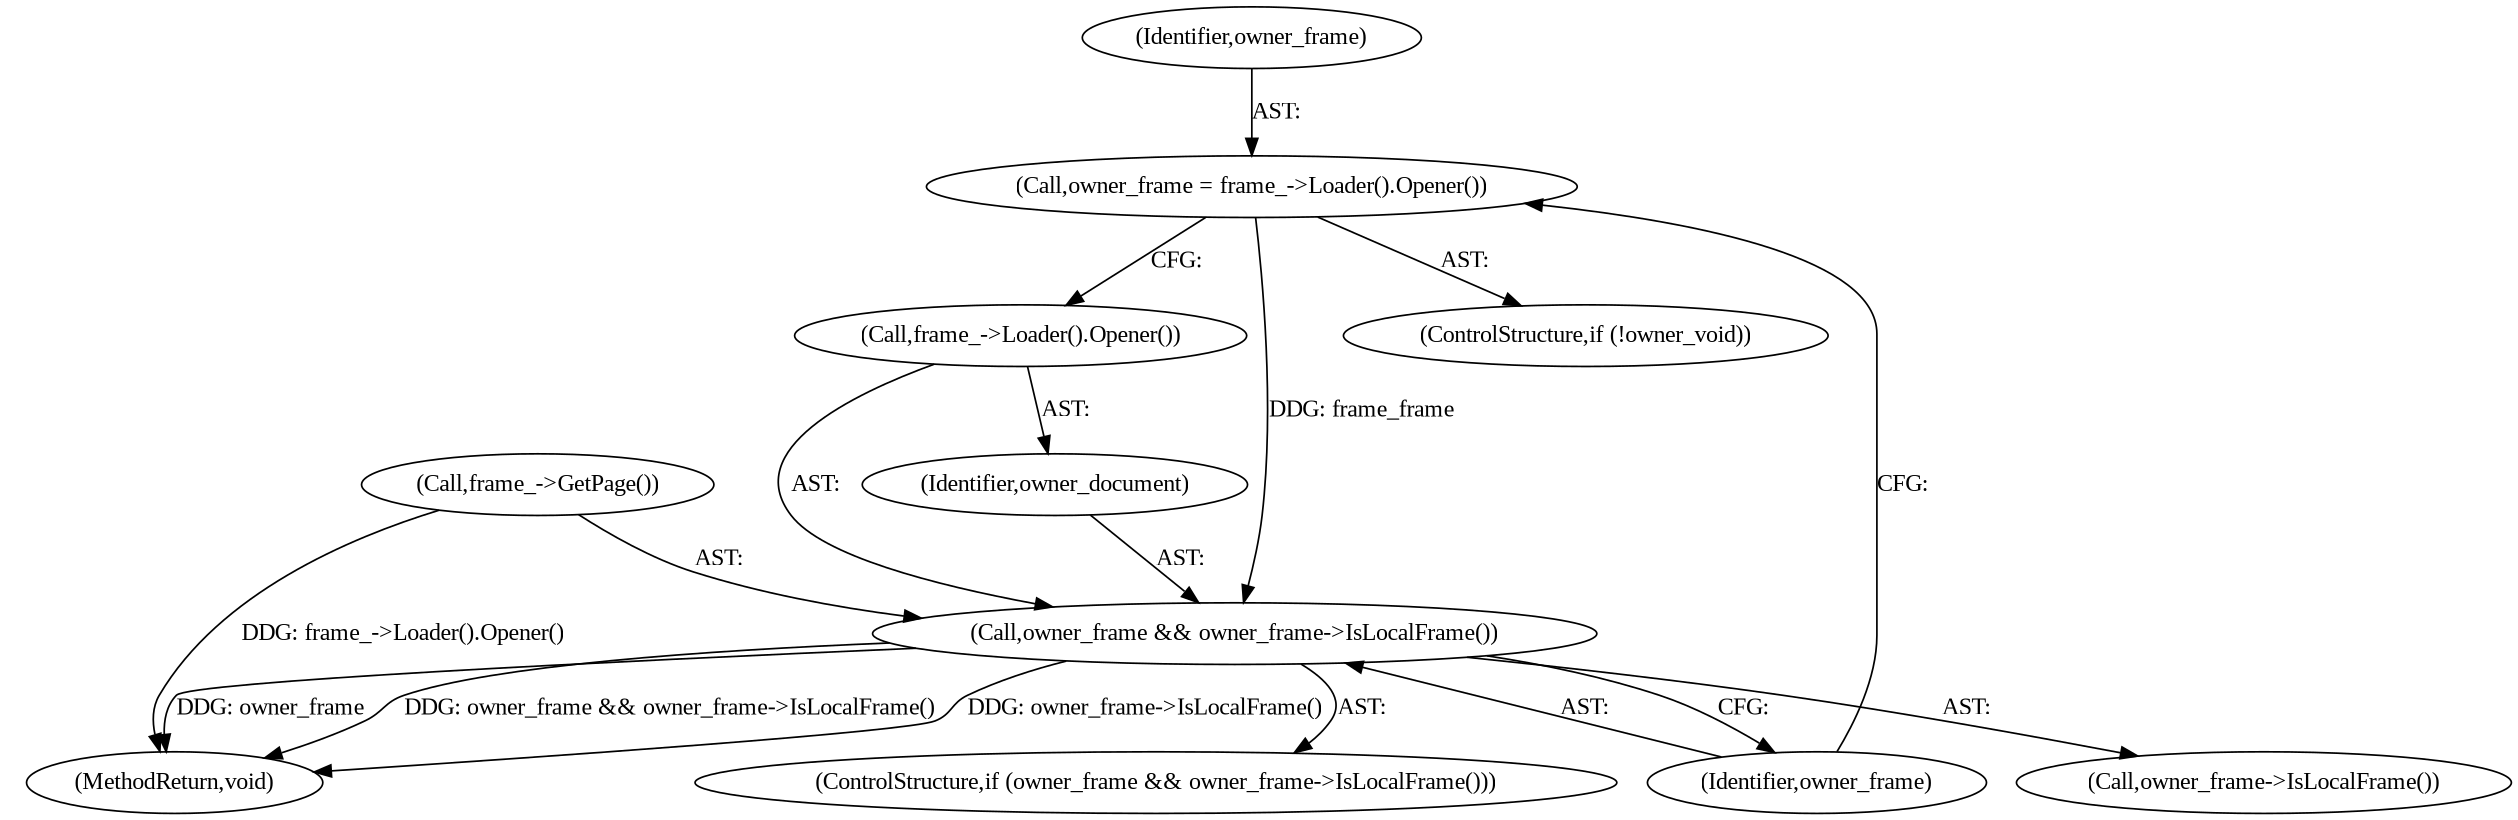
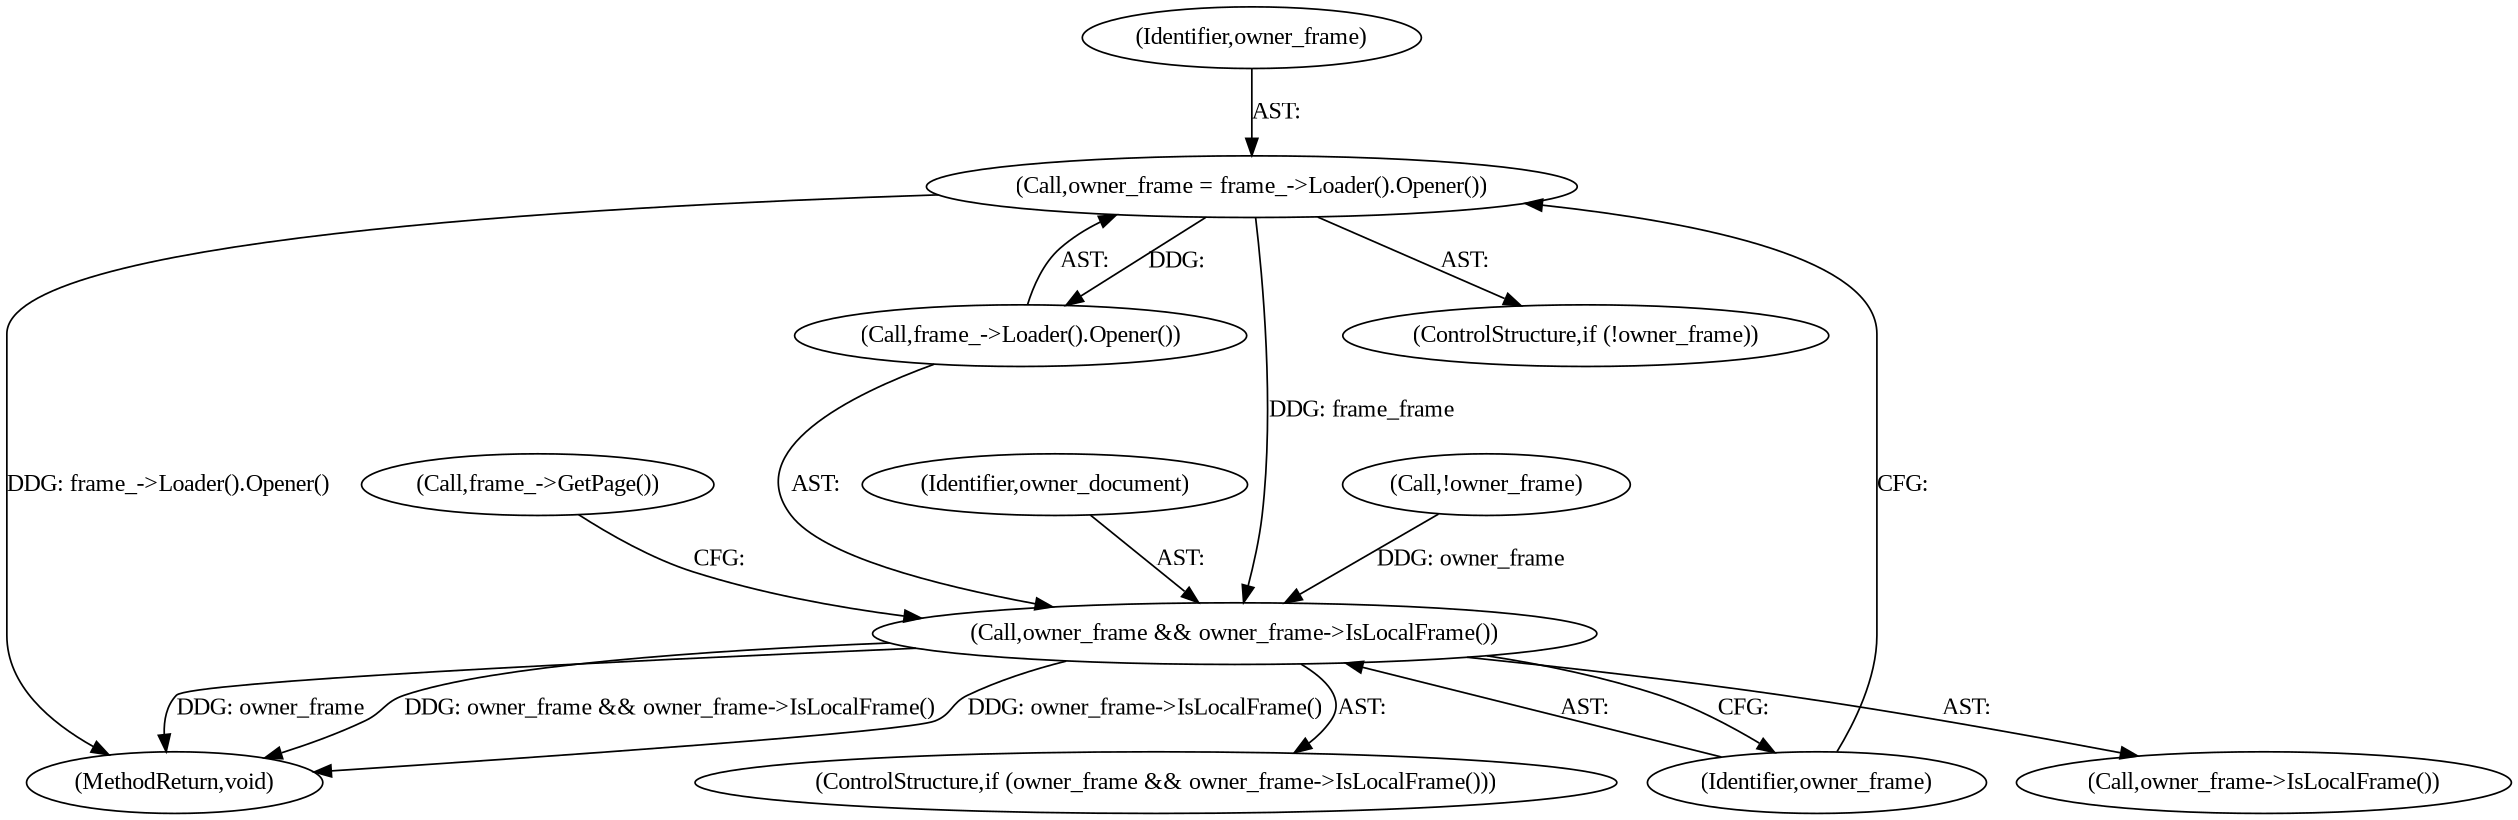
(1180, 261) -> (1180, 261)
(1586, 336) -> (1586, 336)
(1036, 402) -> (1054, 255)
none -> (1486, 485)
(723, 559) -> (723, 559)
(265, 590) -> (237, 247)
